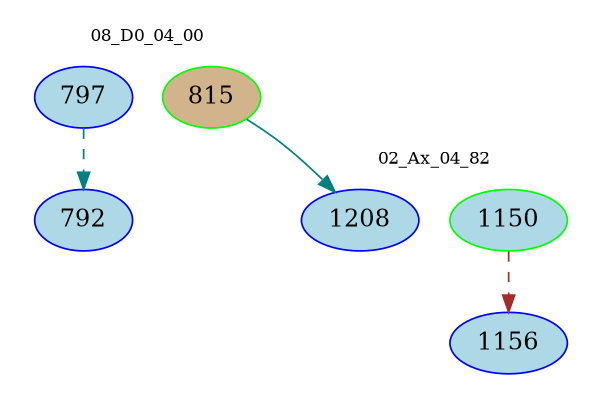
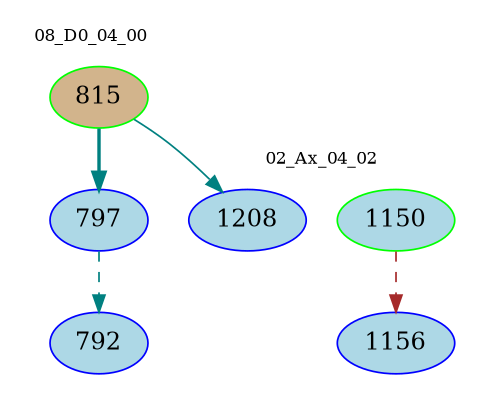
none -> (99, 150)
(434, 160) -> (322, 160)
